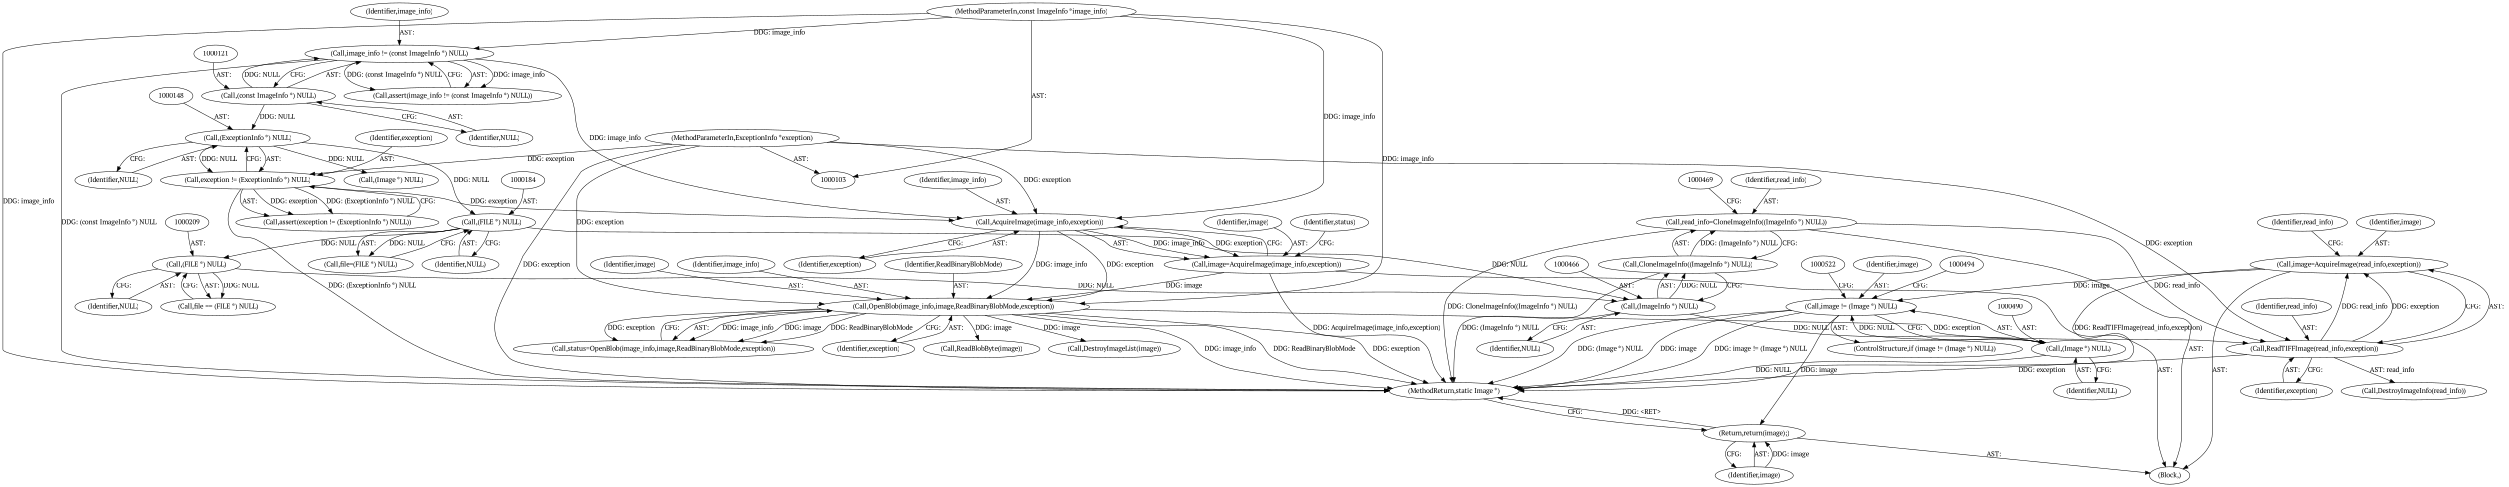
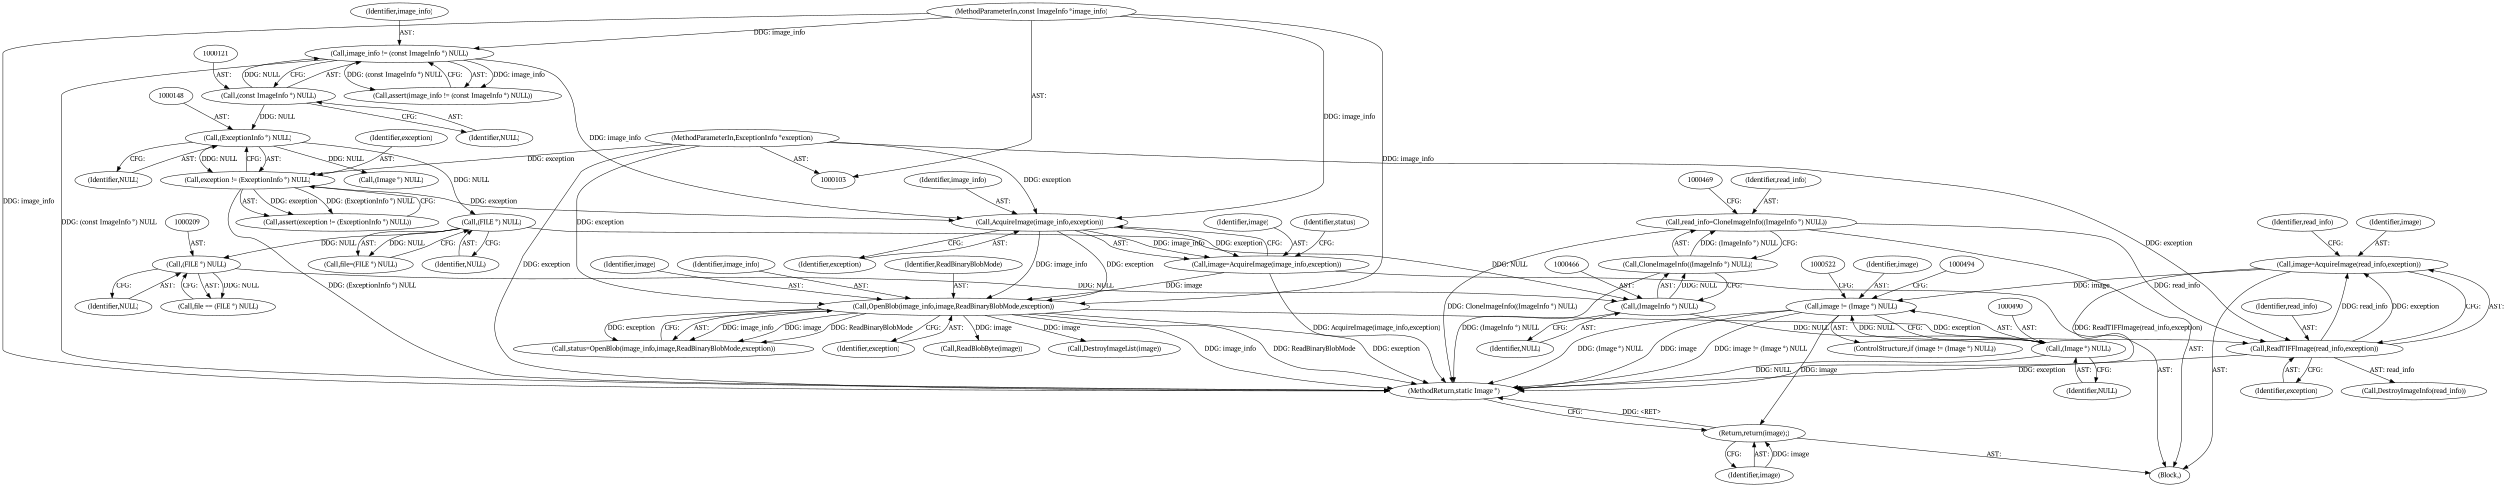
(523, 180) -> none
